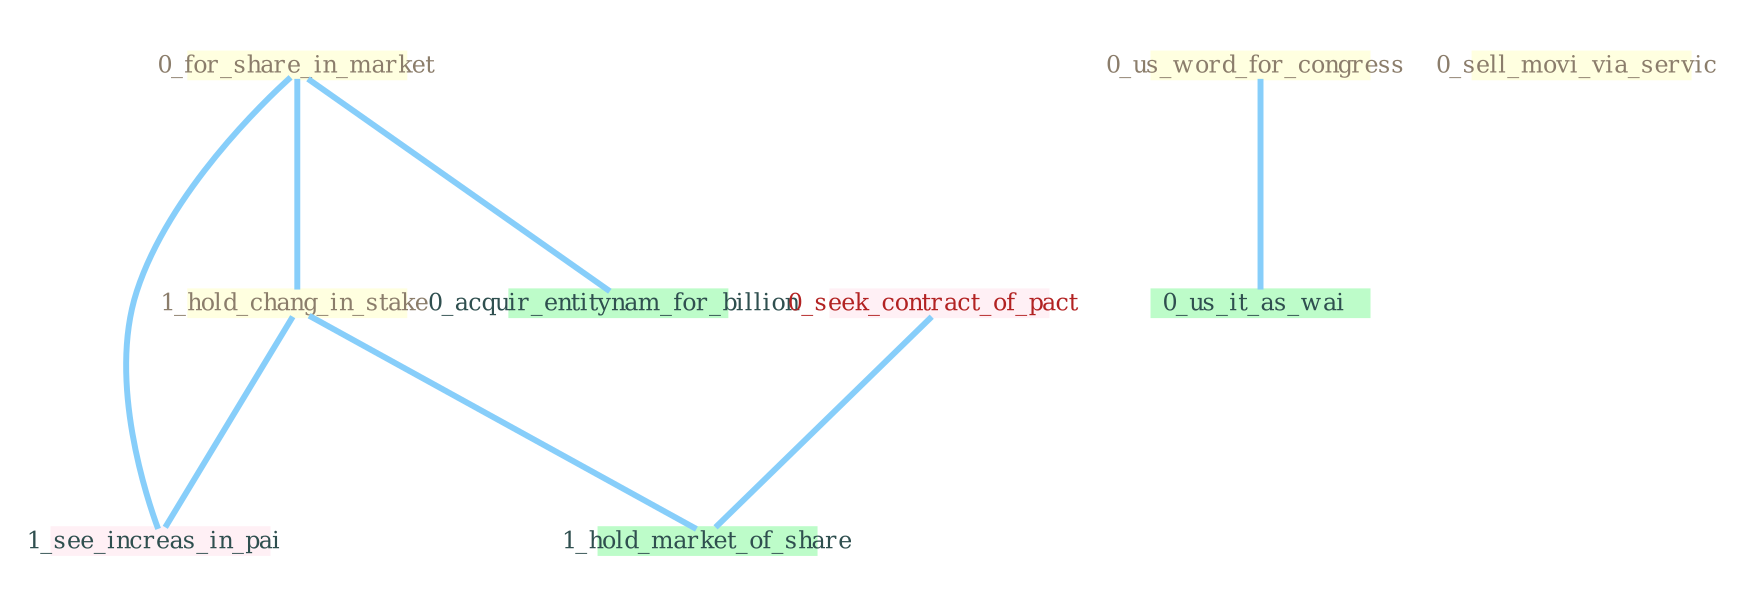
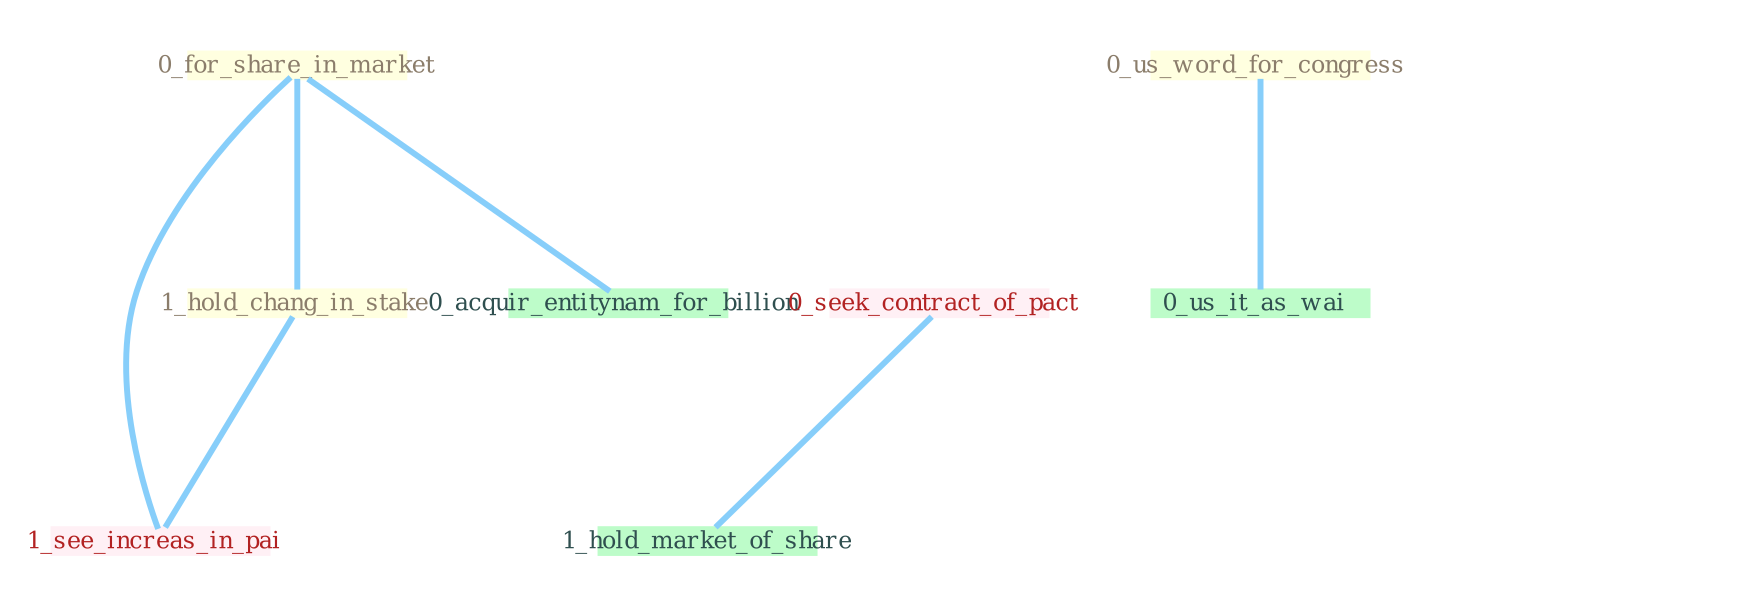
(1582, 65) -> none
(503, 422) -> none
(161, 541) -> (161, 541)
